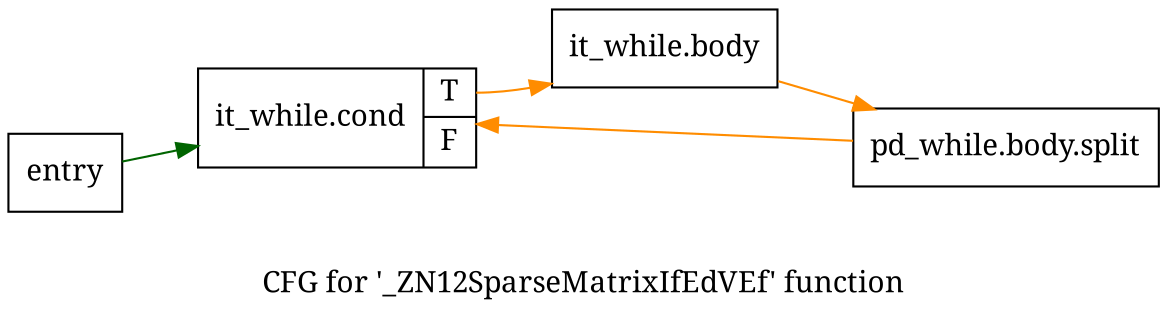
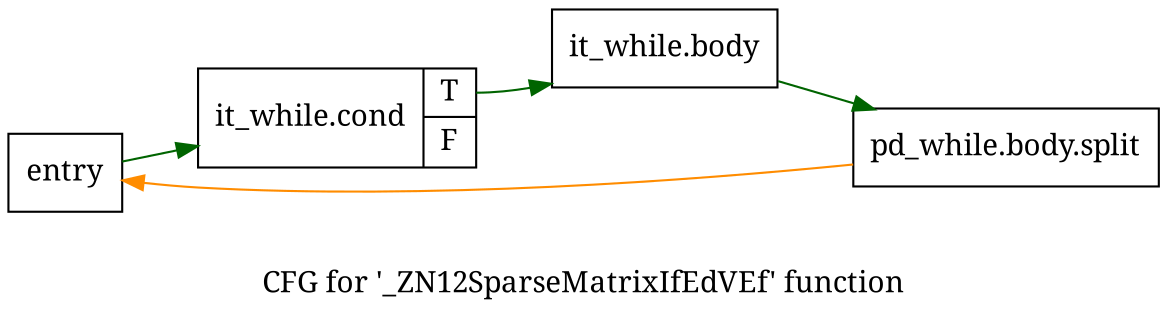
(503, 91) -> (503, 91)
(816, 92) -> (816, 92)
(676, 133) -> (499, 189)
